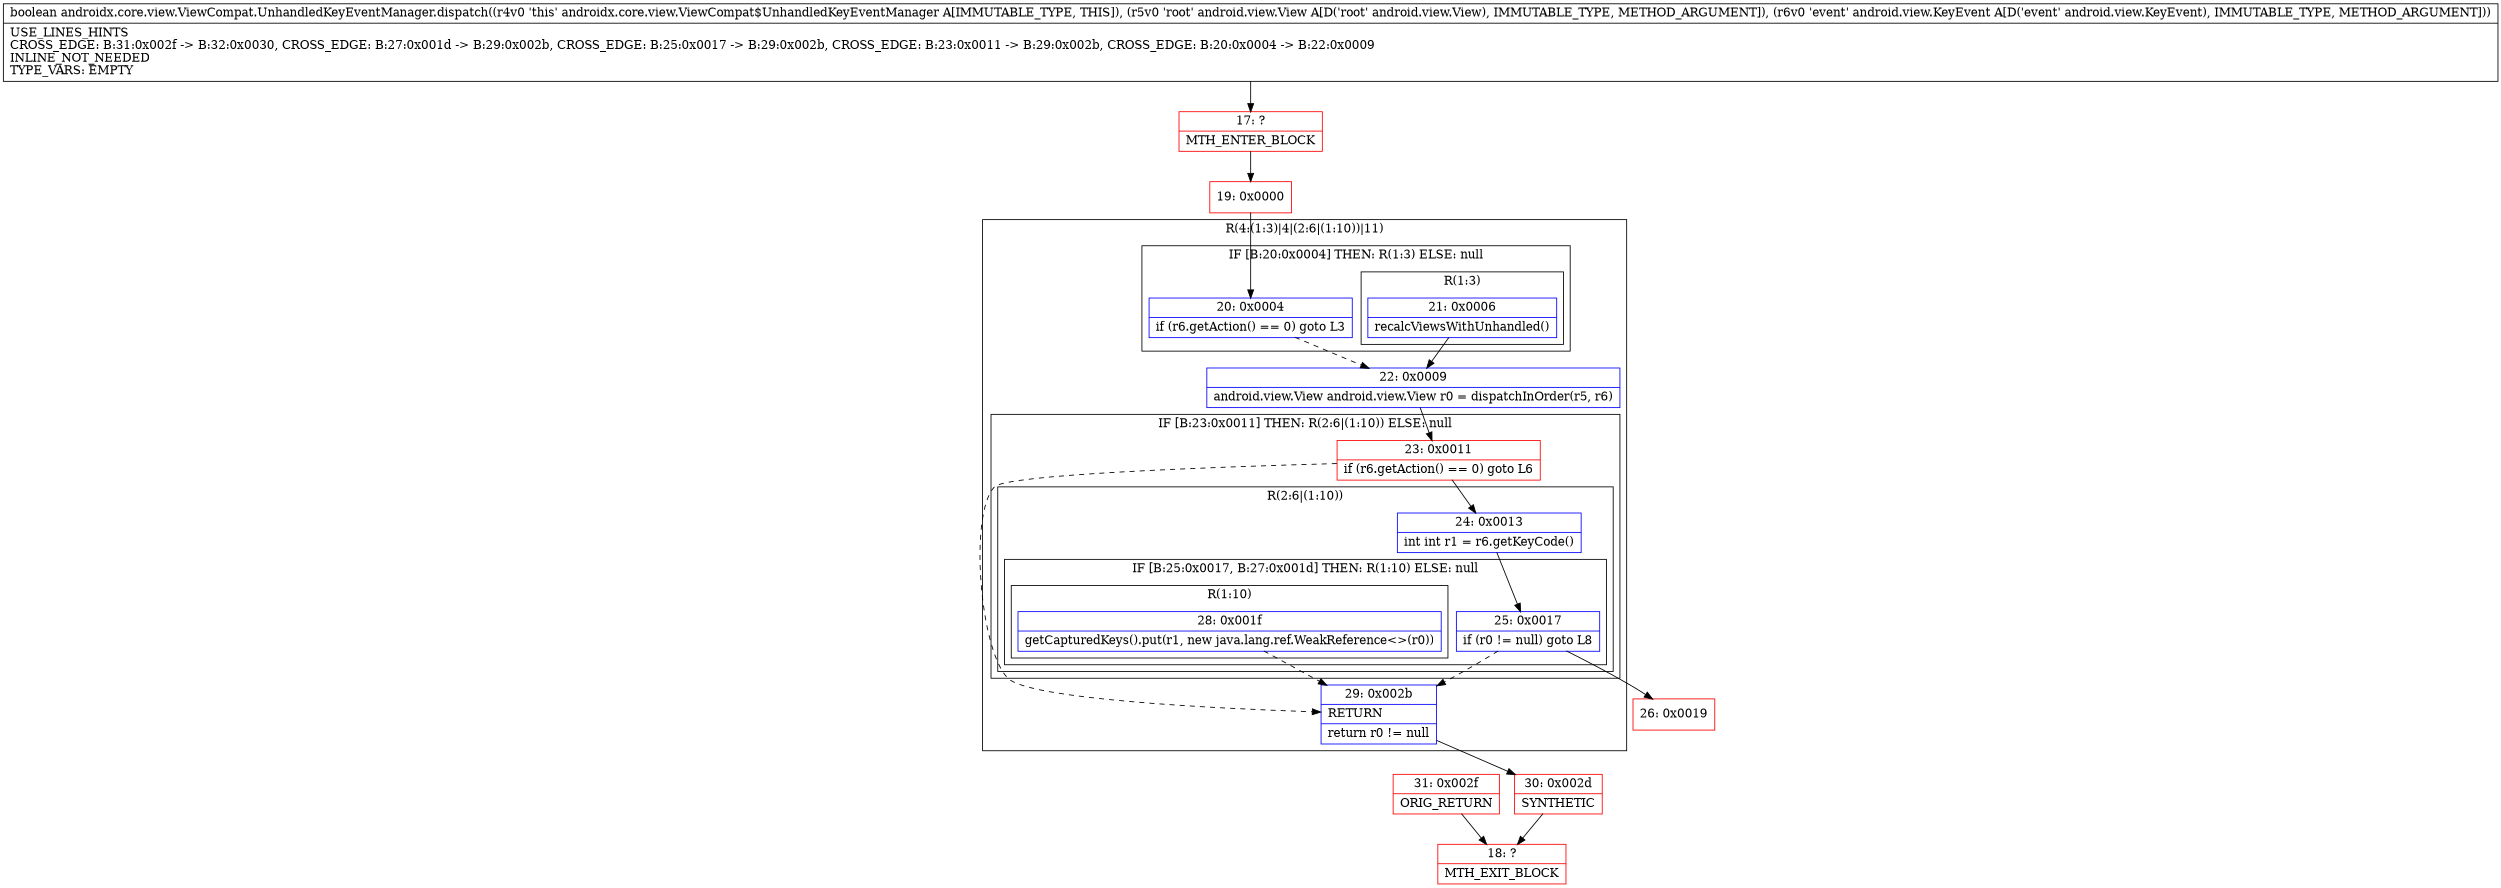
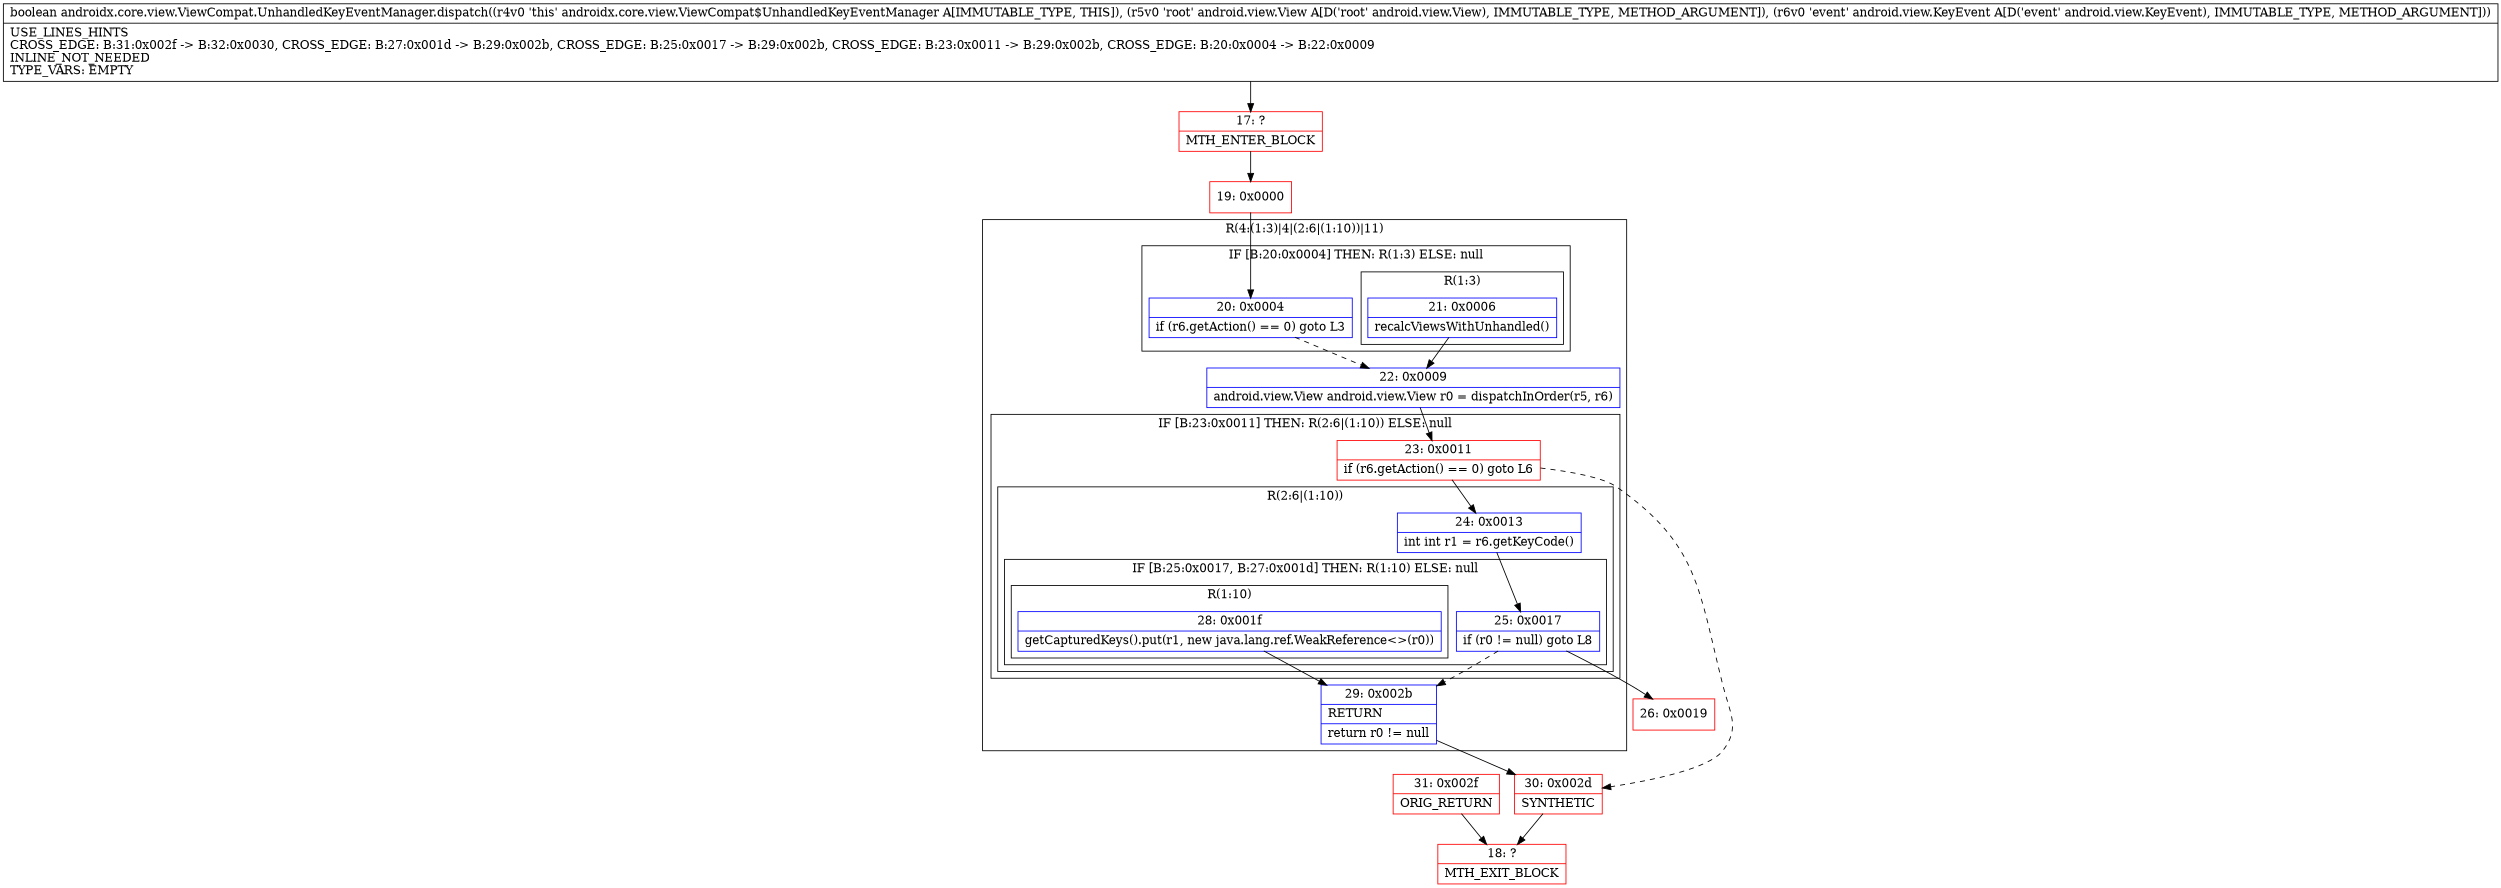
(1019, 481) -> (1708, 625)
(1292, 666) -> (1292, 666)
